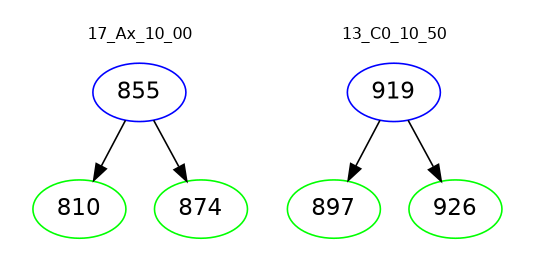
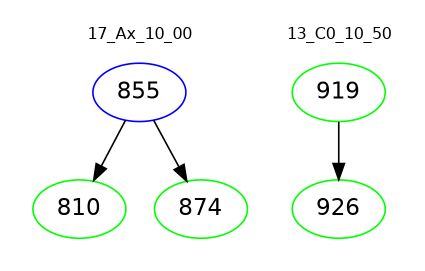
(394, 92) -> (339, 92)
(334, 209) -> none
